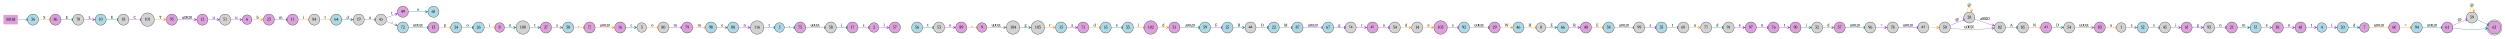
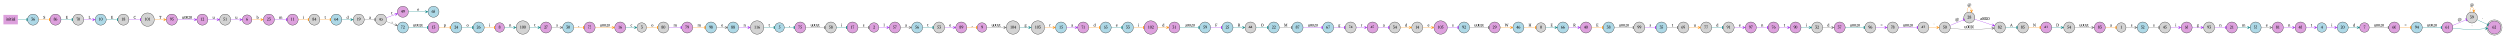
none -> (905, 28)
(2378, 28) -> (2378, 28)
